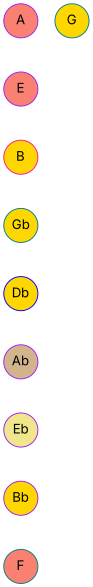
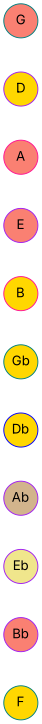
(21, 21) -> (21, 157)
(72, 21) -> (21, 21)
none -> (21, 89)
(21, 498) -> (21, 635)
(21, 566) -> (21, 703)
